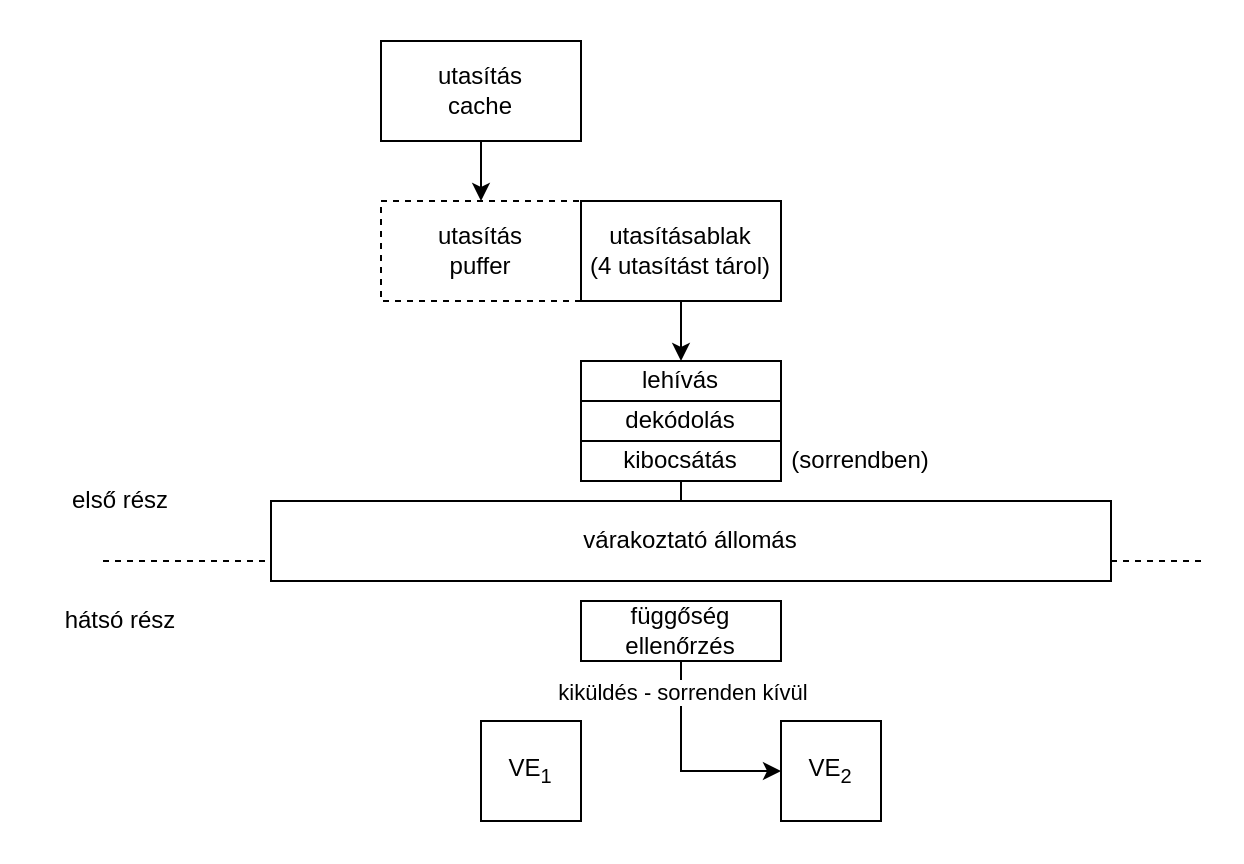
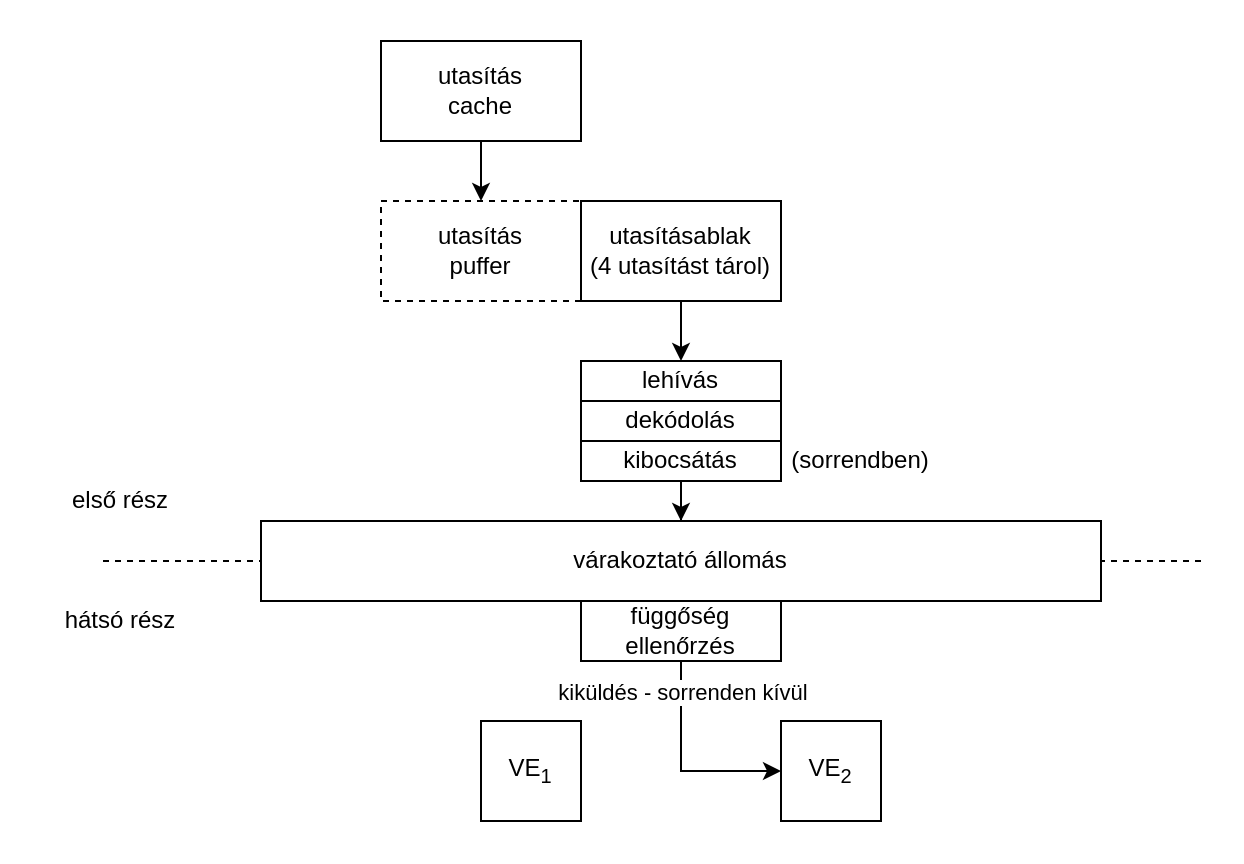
(691, 541) -> (681, 561)
